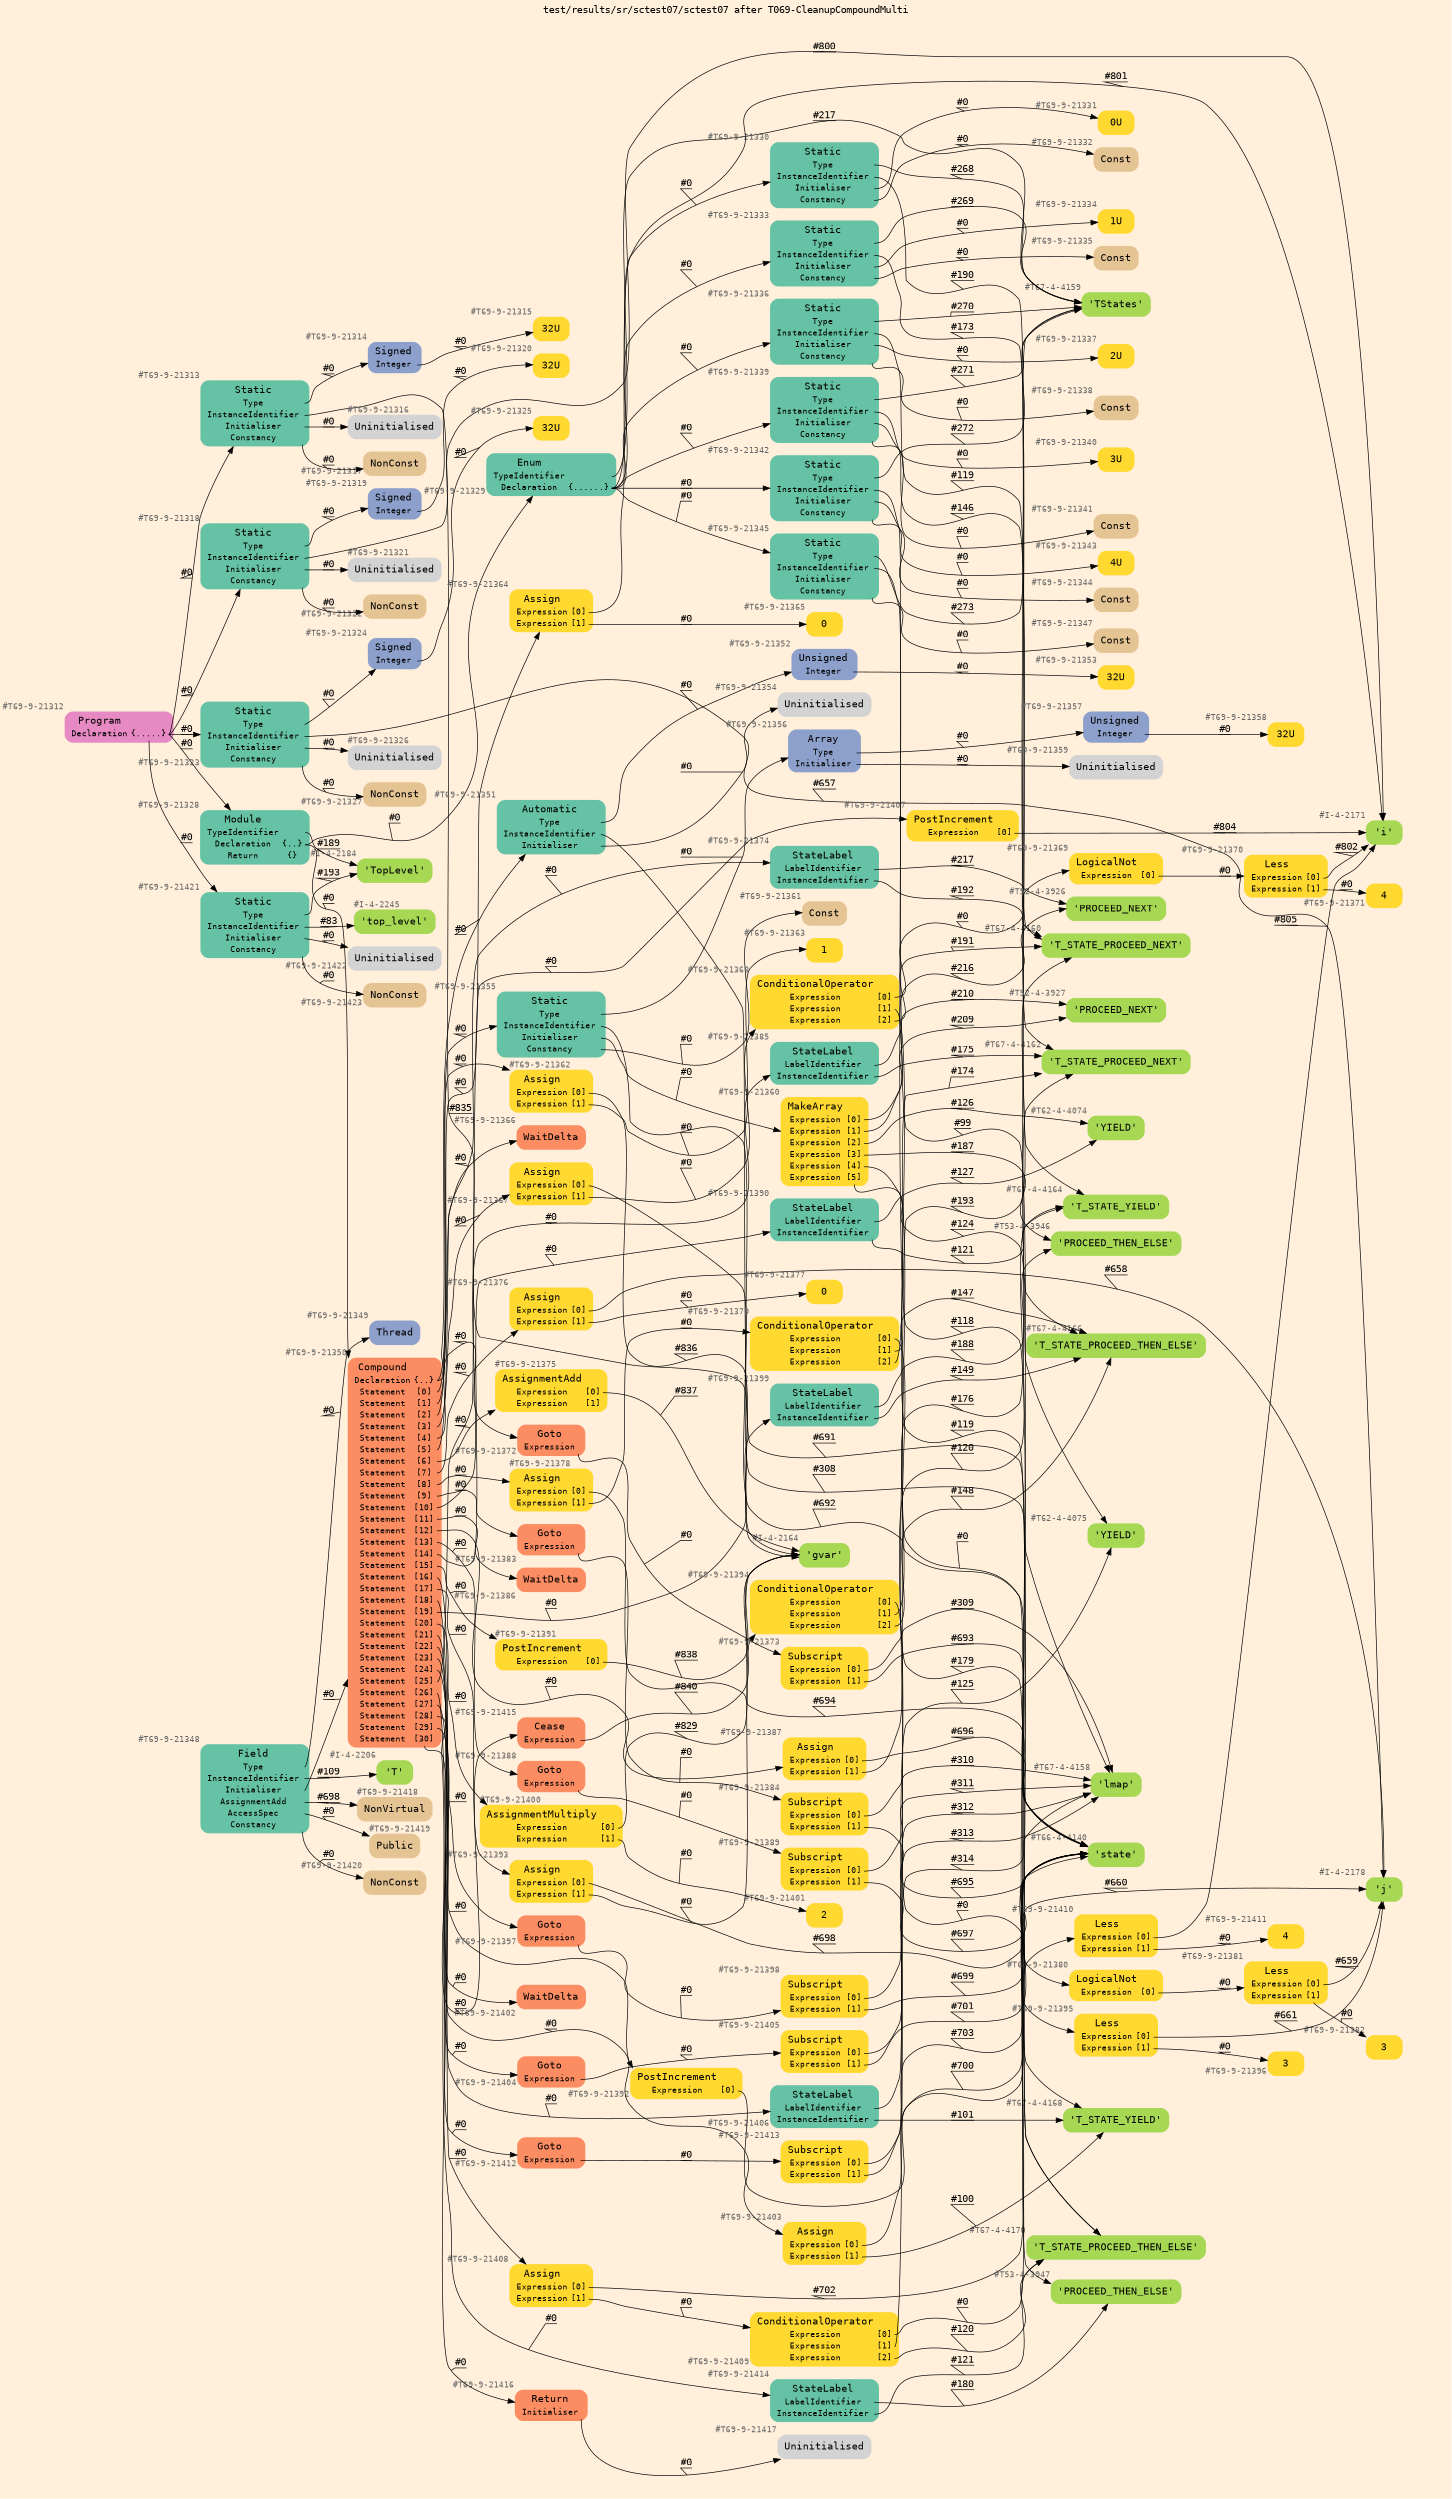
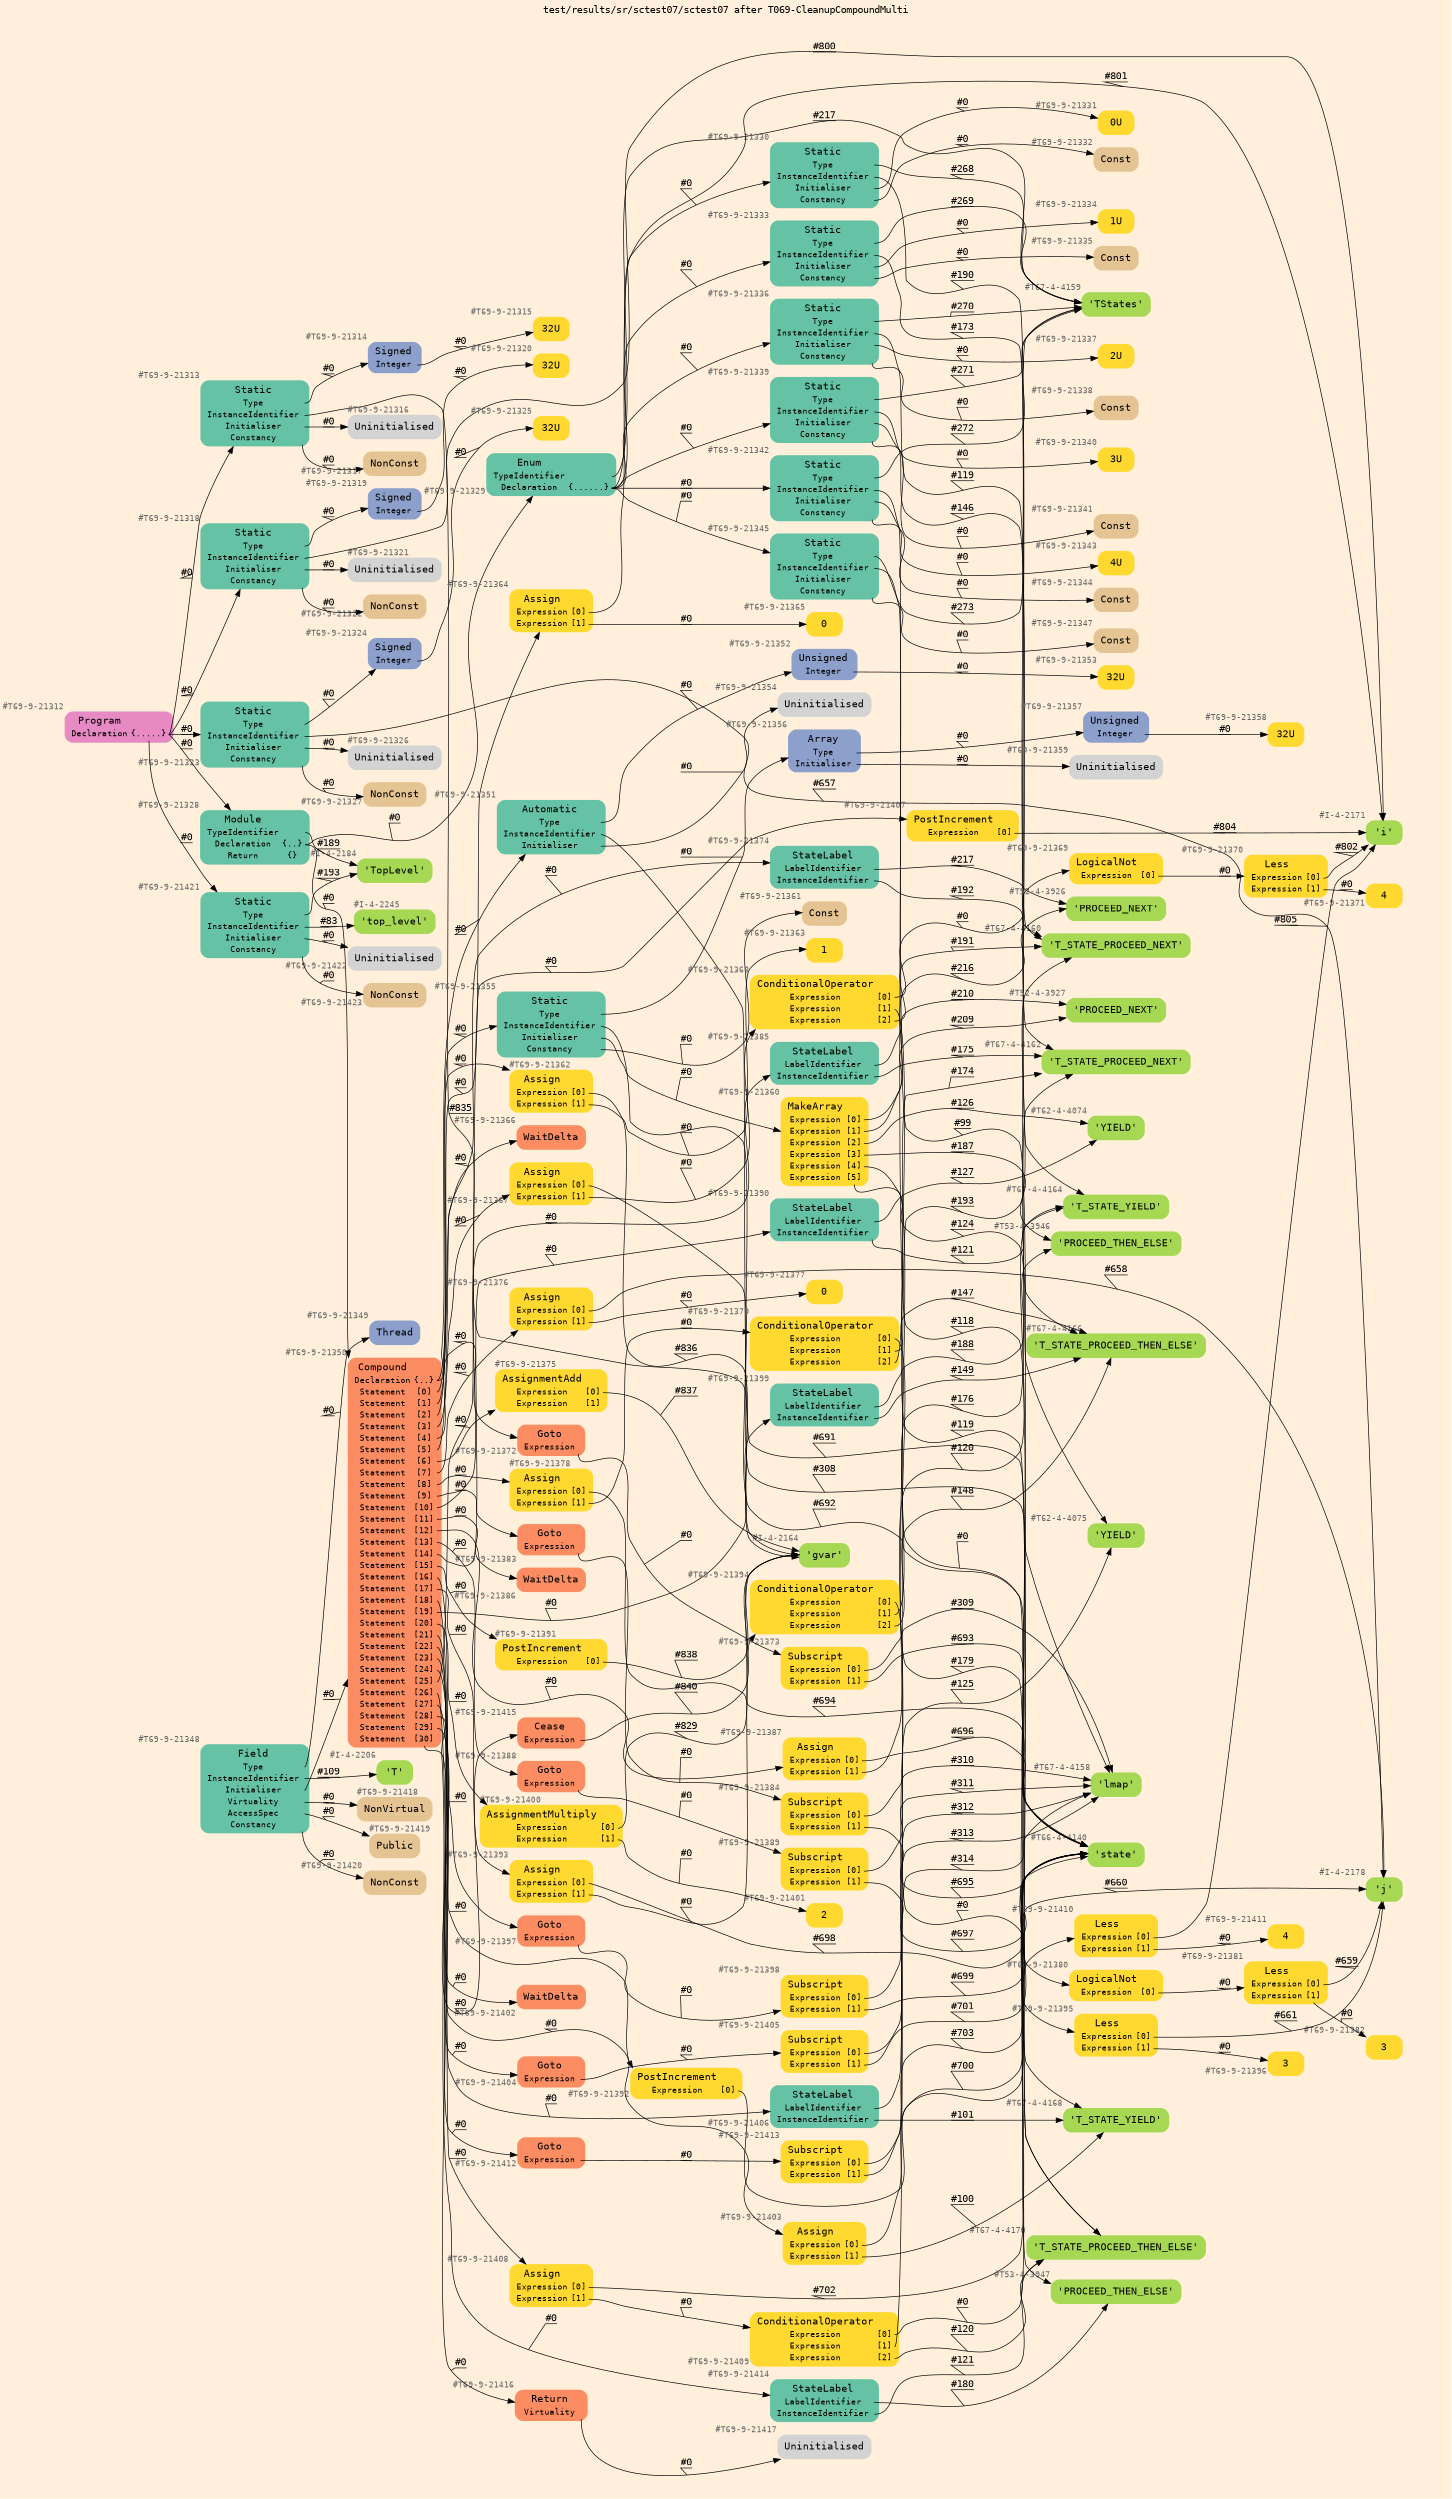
(329, 1797) -> (329, 1797)
(254, 1802) -> (254, 1802)
(550, 2412) -> (550, 2412)
